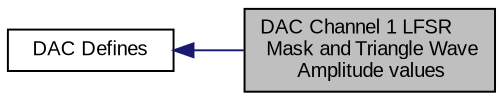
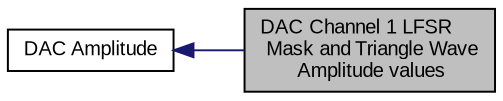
(91, 50) -> (91, 50)
